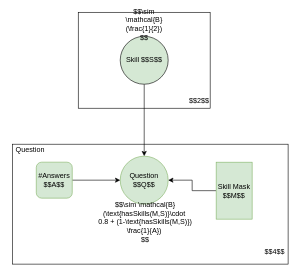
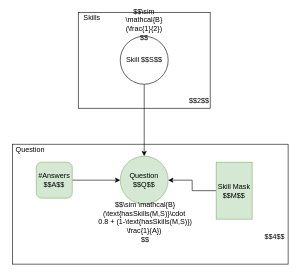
none -> (92, 18)
(144, 60) -> (144, 60)
(275, 252) -> (275, 237)
